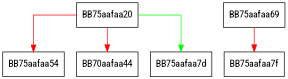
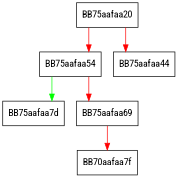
(175, 15) -> (52, 85)
(107, 64) -> (144, 64)
(254, 64) -> (107, 163)
none -> (89, 85)
